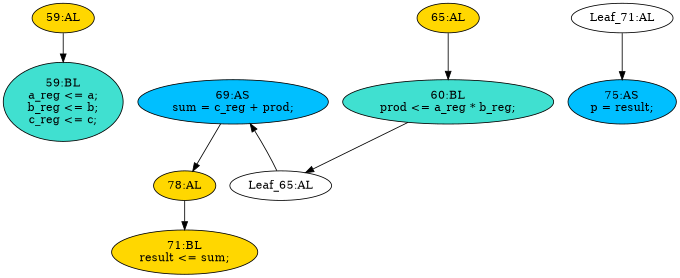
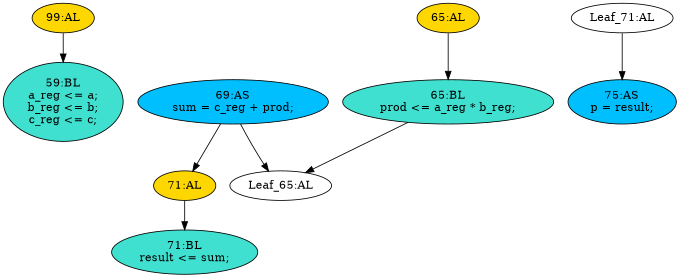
(63, 18) -> (63, 18)
(448, 102) -> (448, 102)
(266, 151) -> (252, 144)
(185, 186) -> (185, 186)
(185, 252) -> (185, 252)
